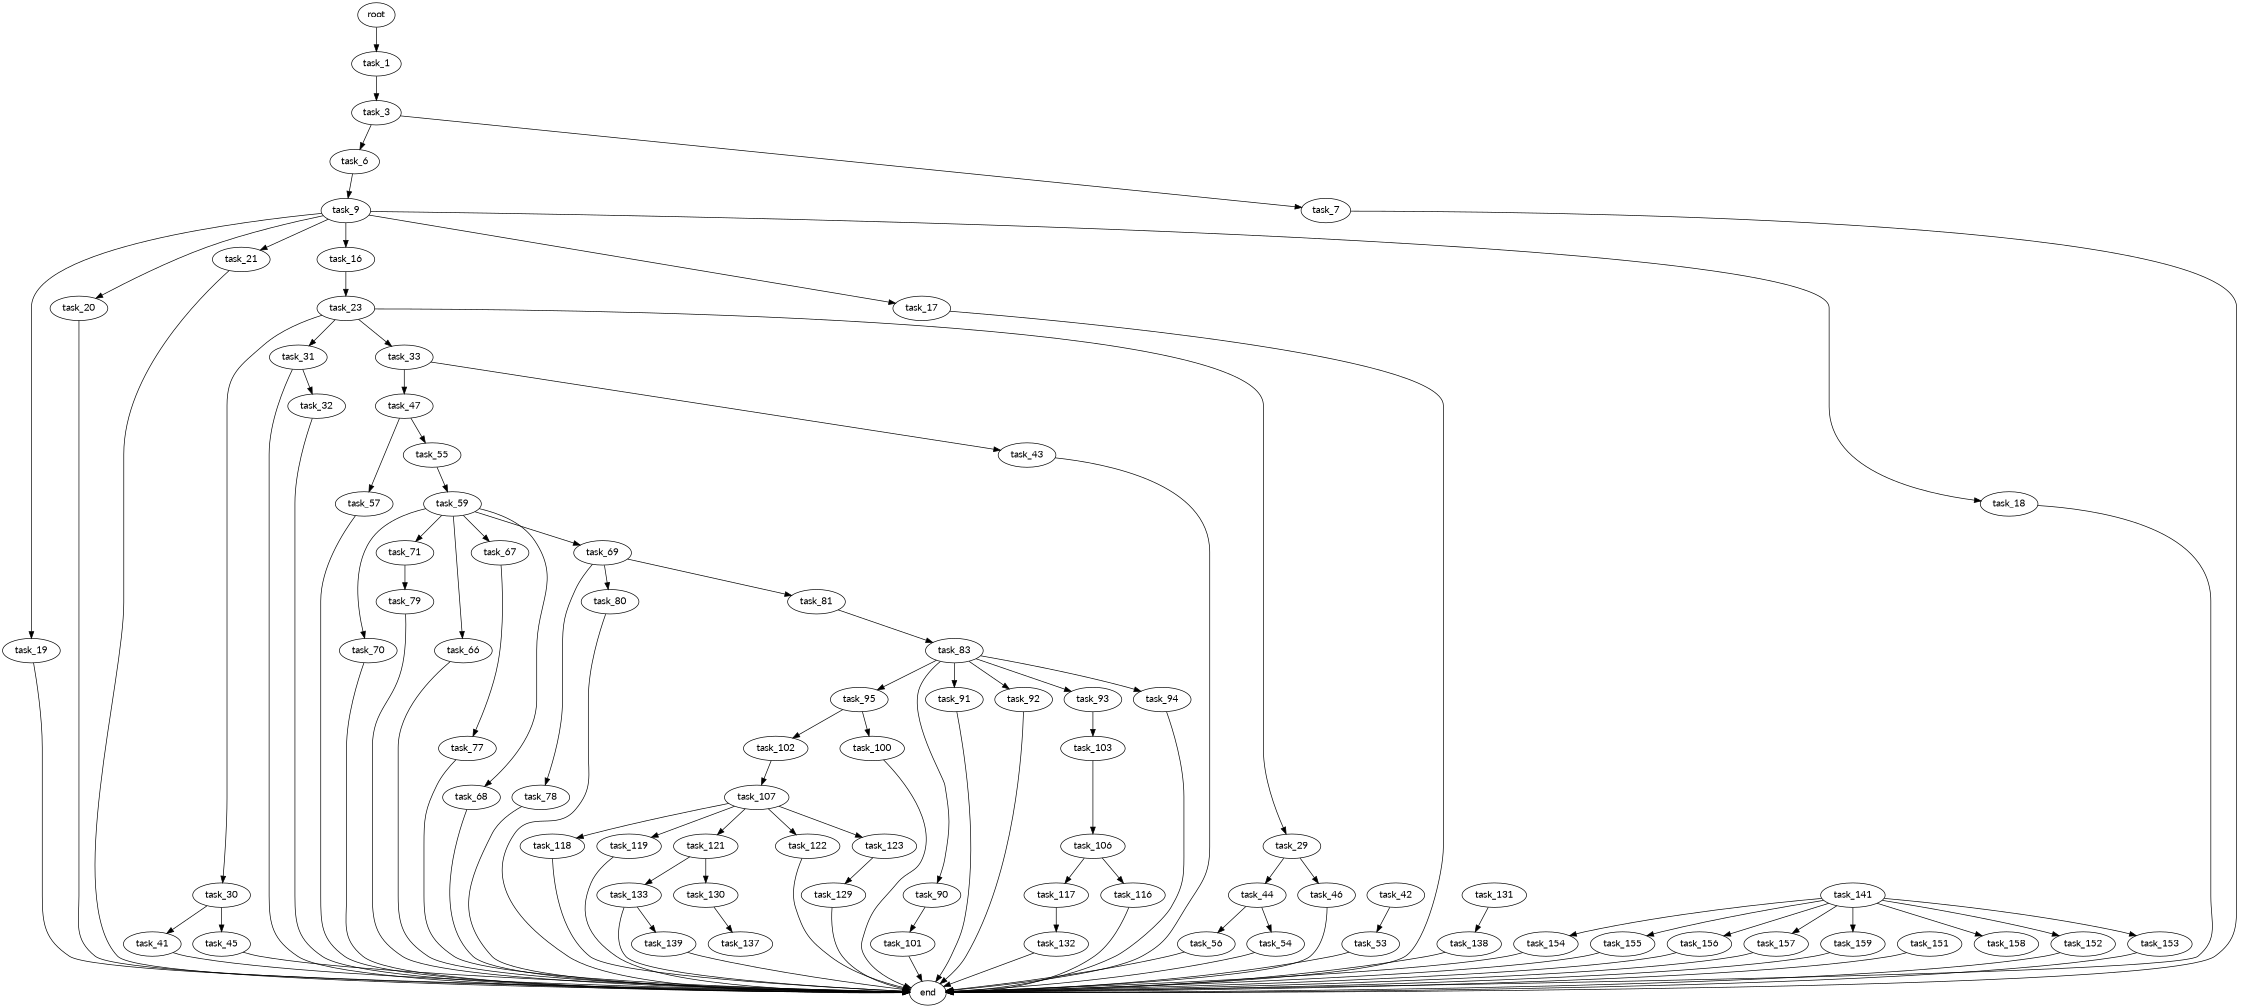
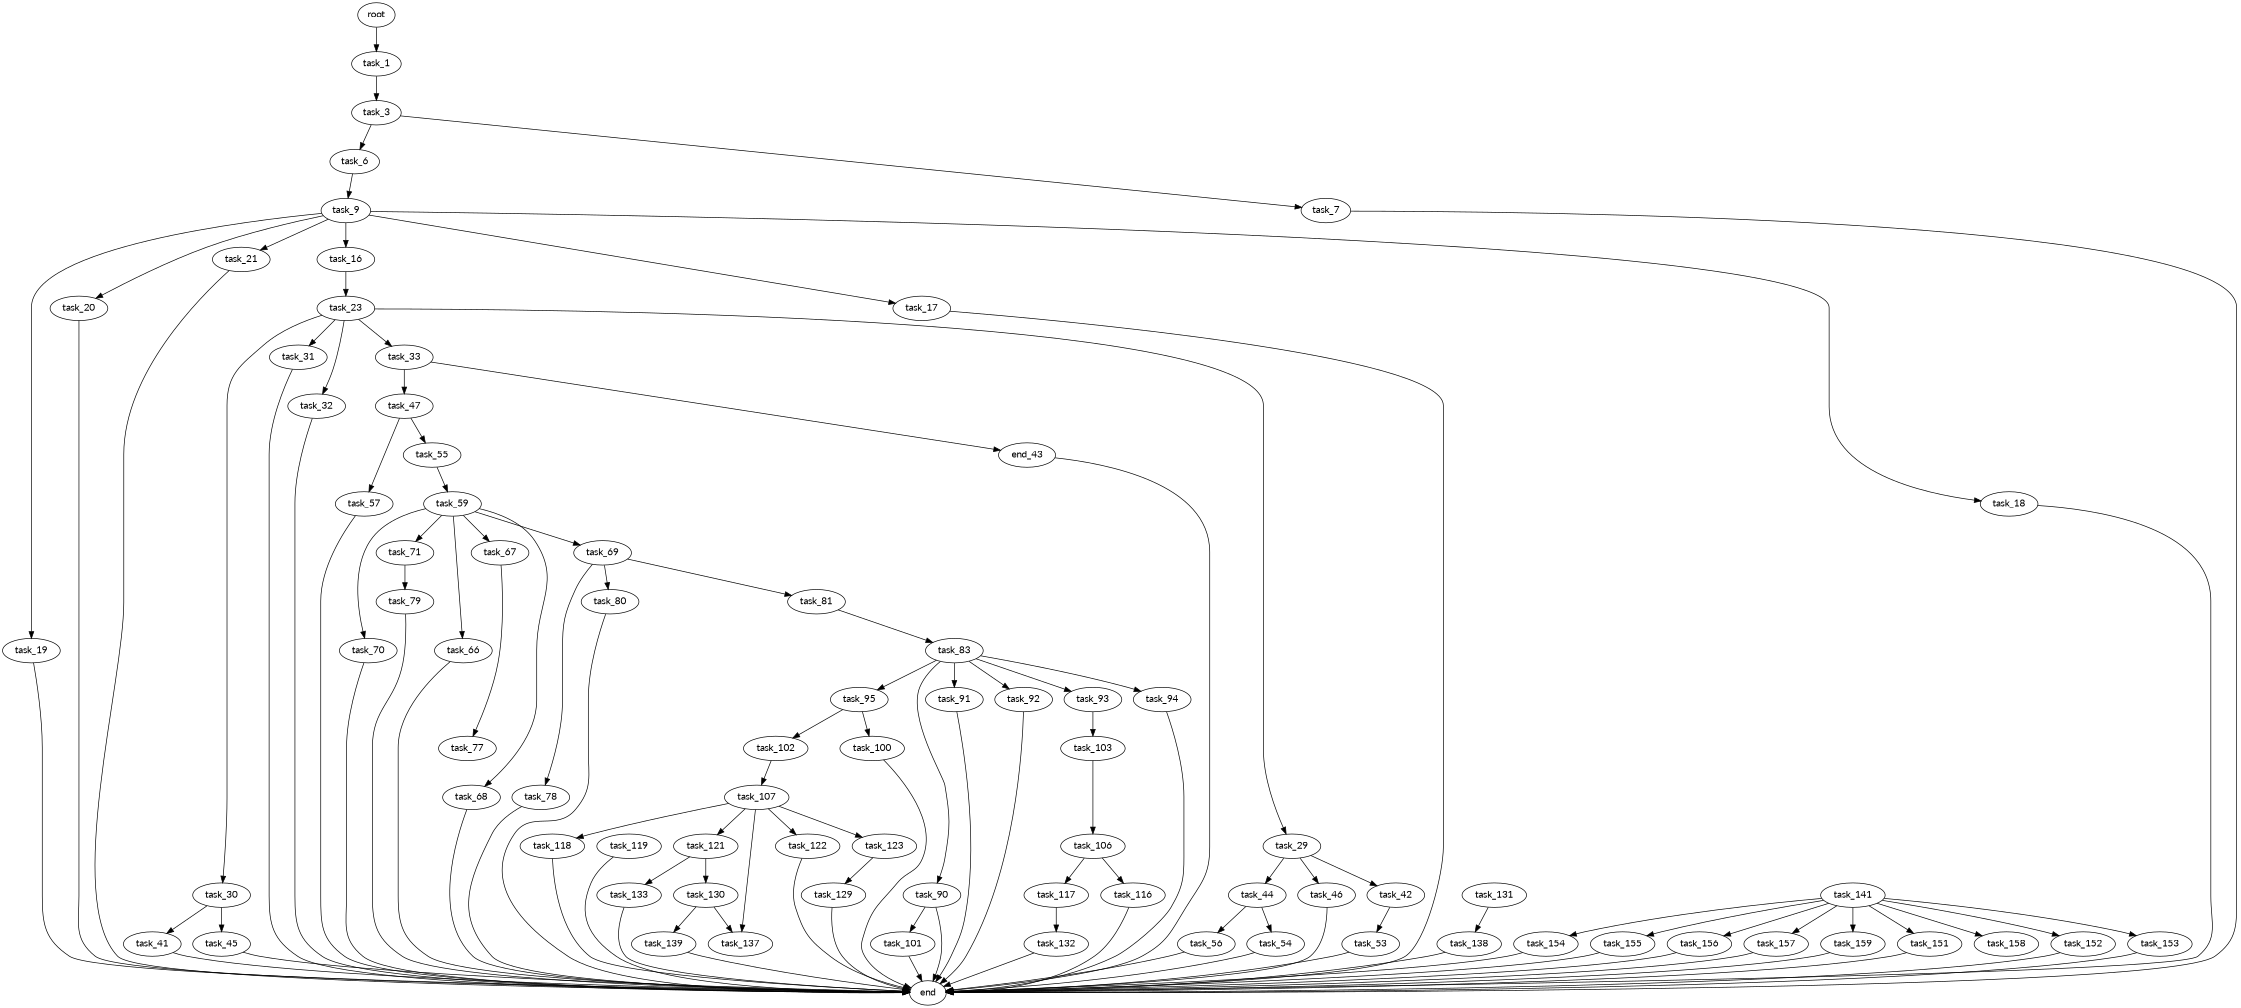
(306, 378) -> (337, 355)
(1027, 455) -> (1027, 455)
(696, 821) -> (749, 867)
none -> (1341, 869)
(644, 917) -> (687, 917)
none -> (1888, 918)
(470, 962) -> (942, 941)
